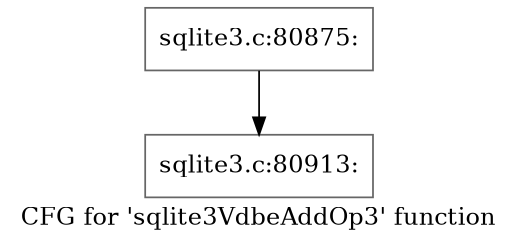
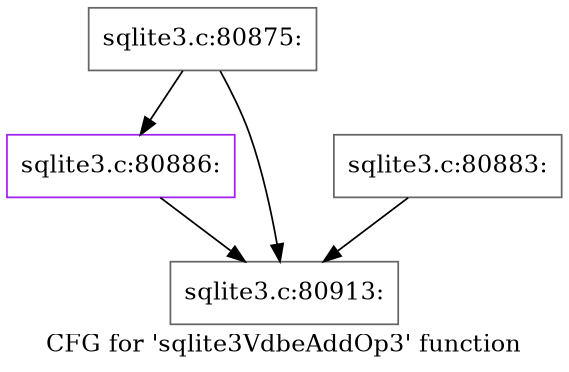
none -> (121, 166)
none -> (448, 166)
